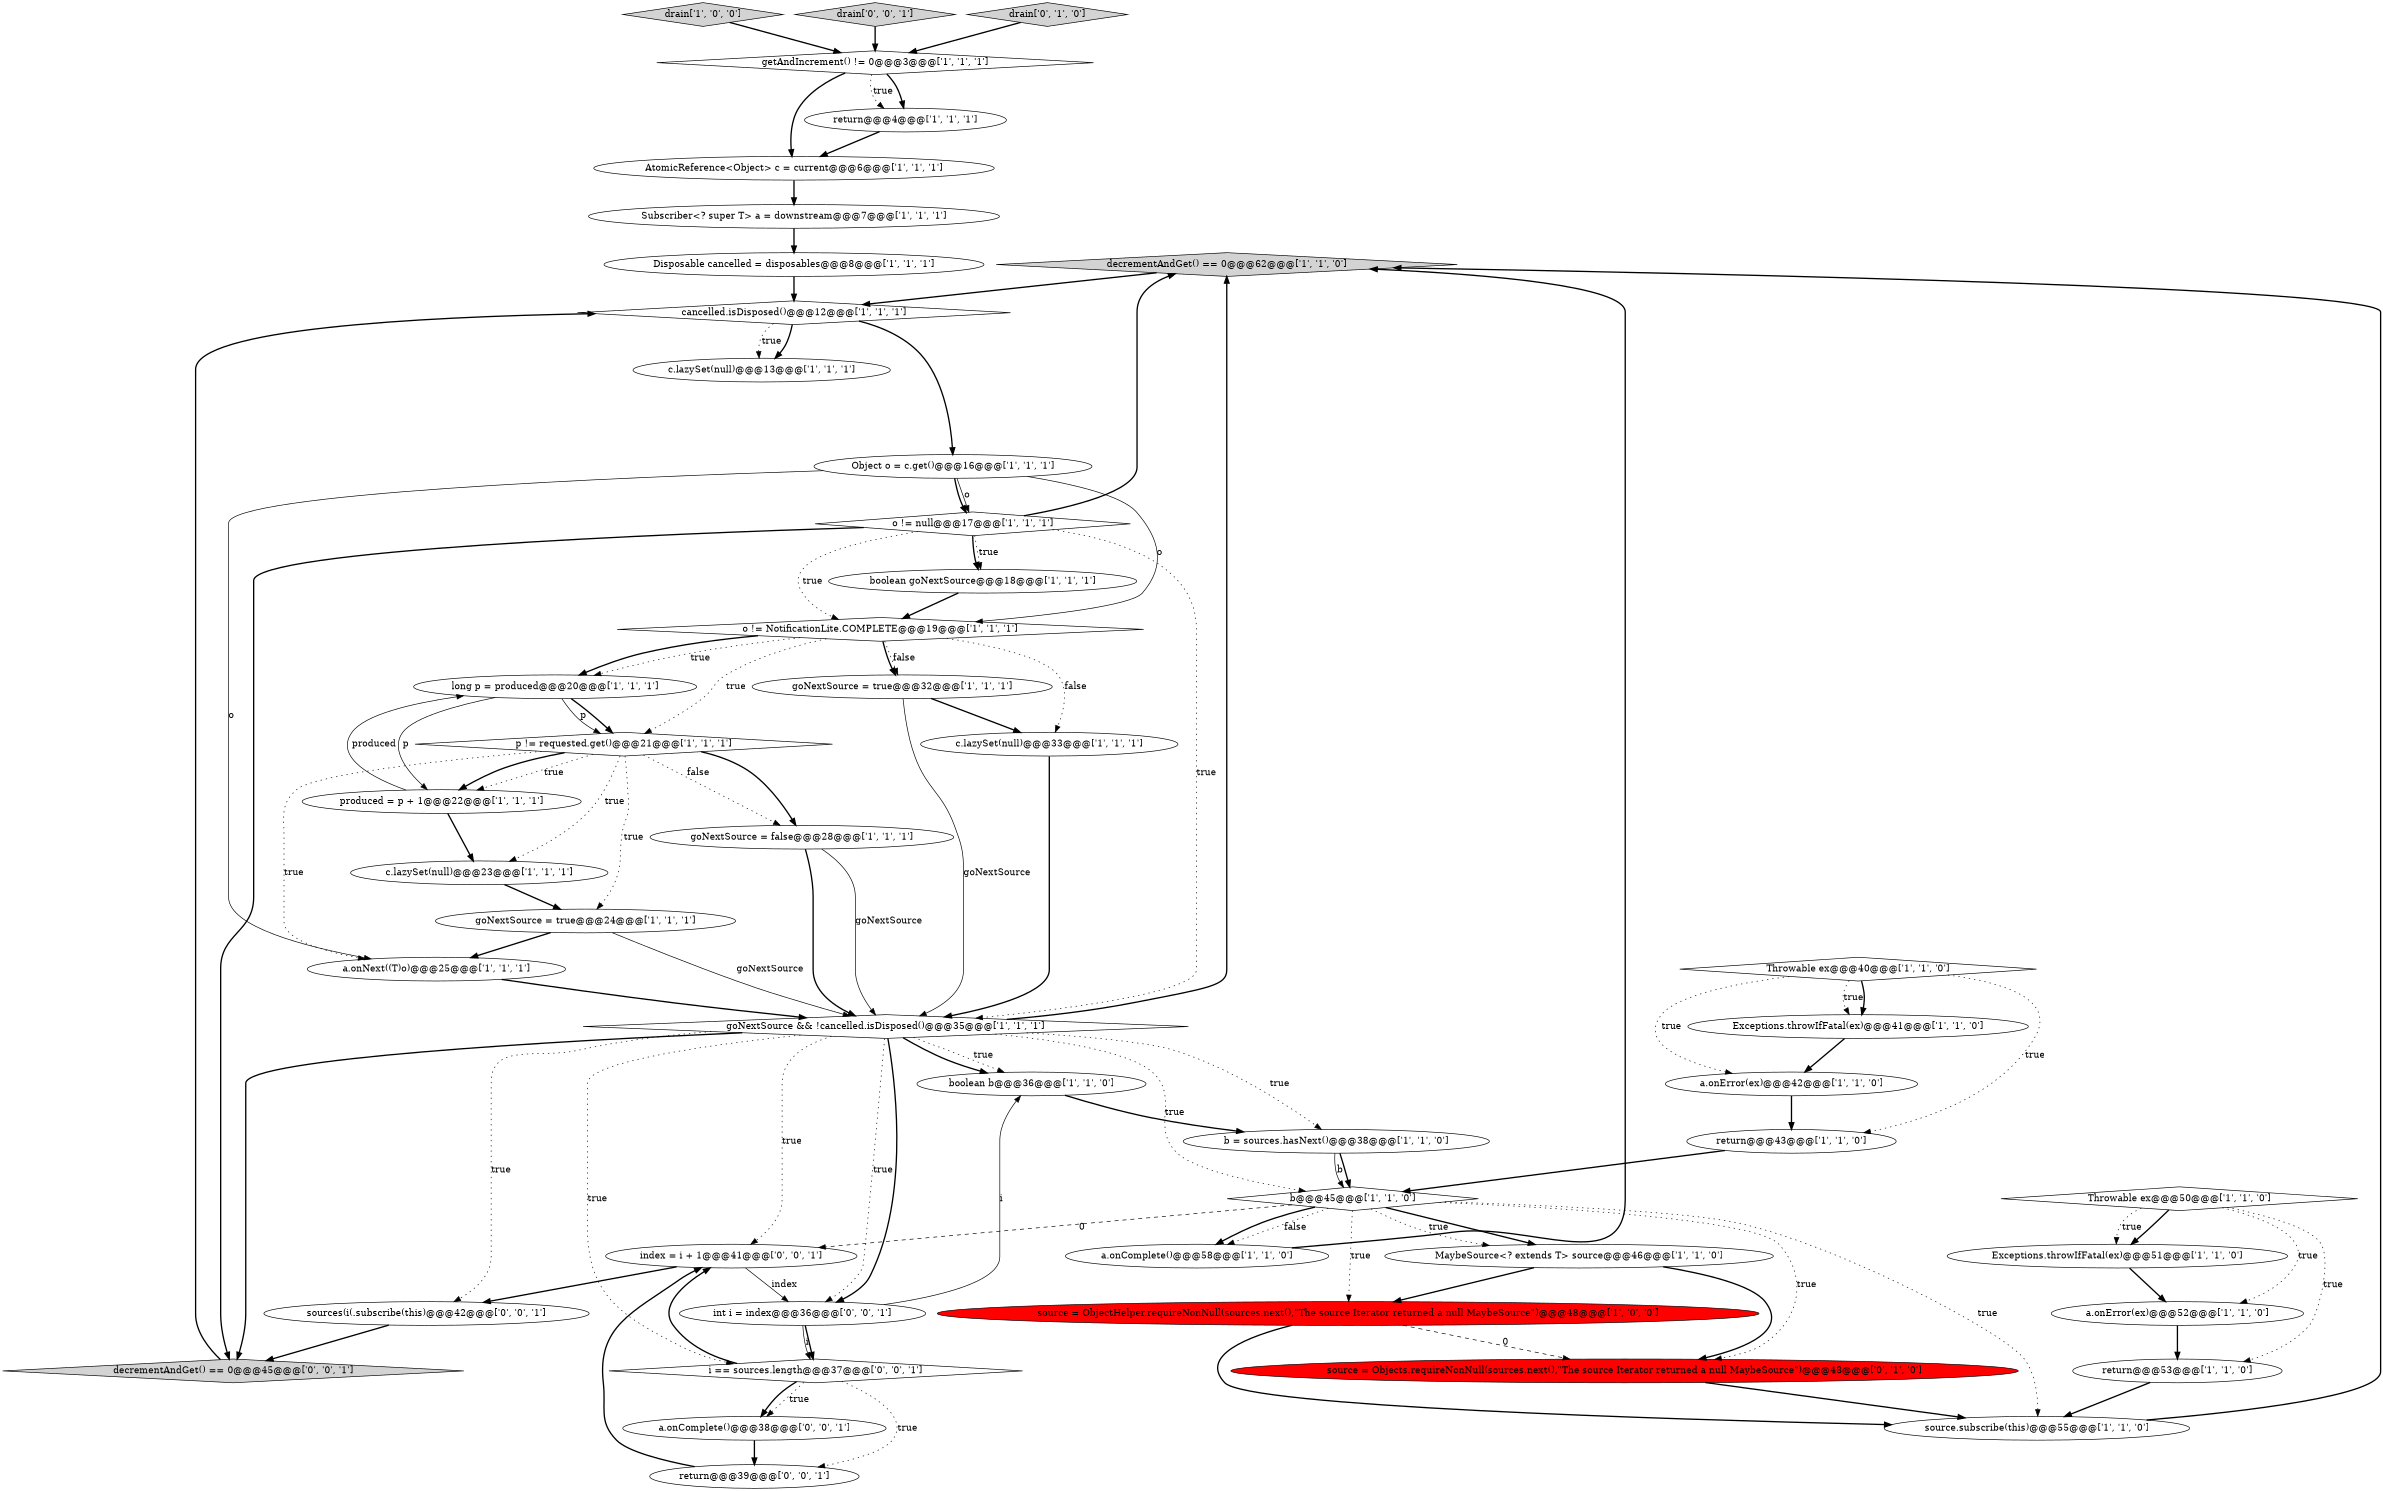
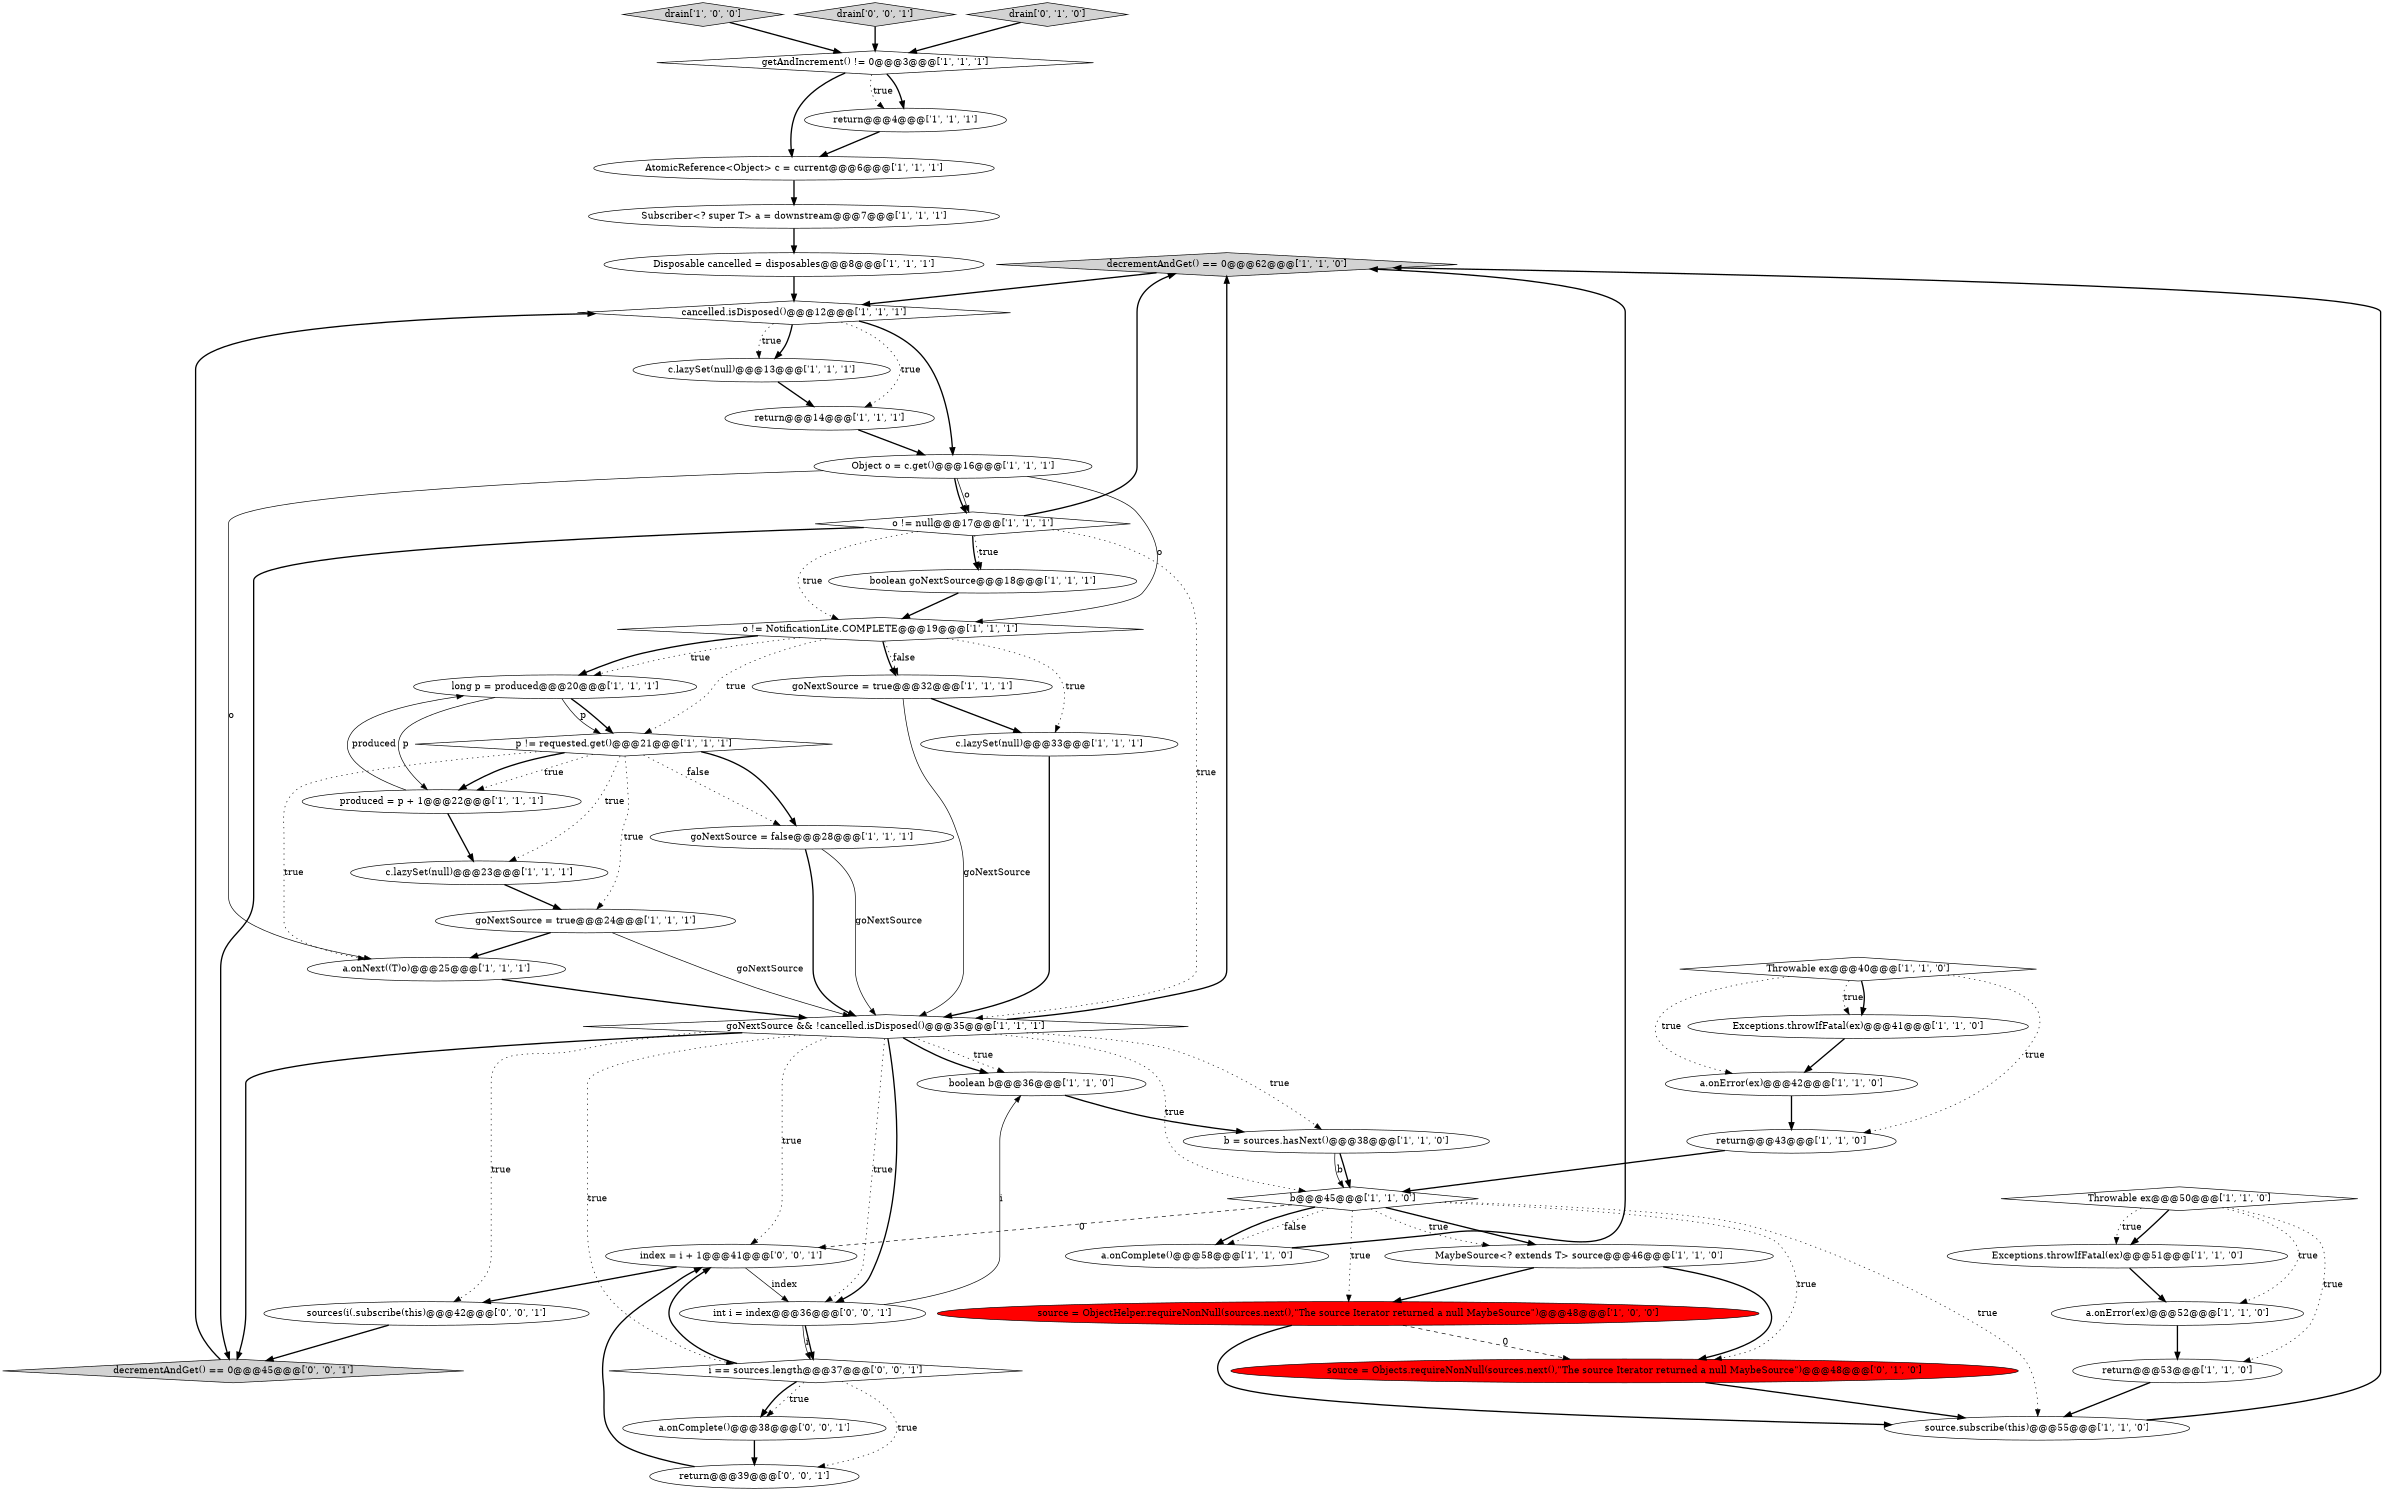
none -> (830, 418)
(1076, 687) -> (1076, 687)
